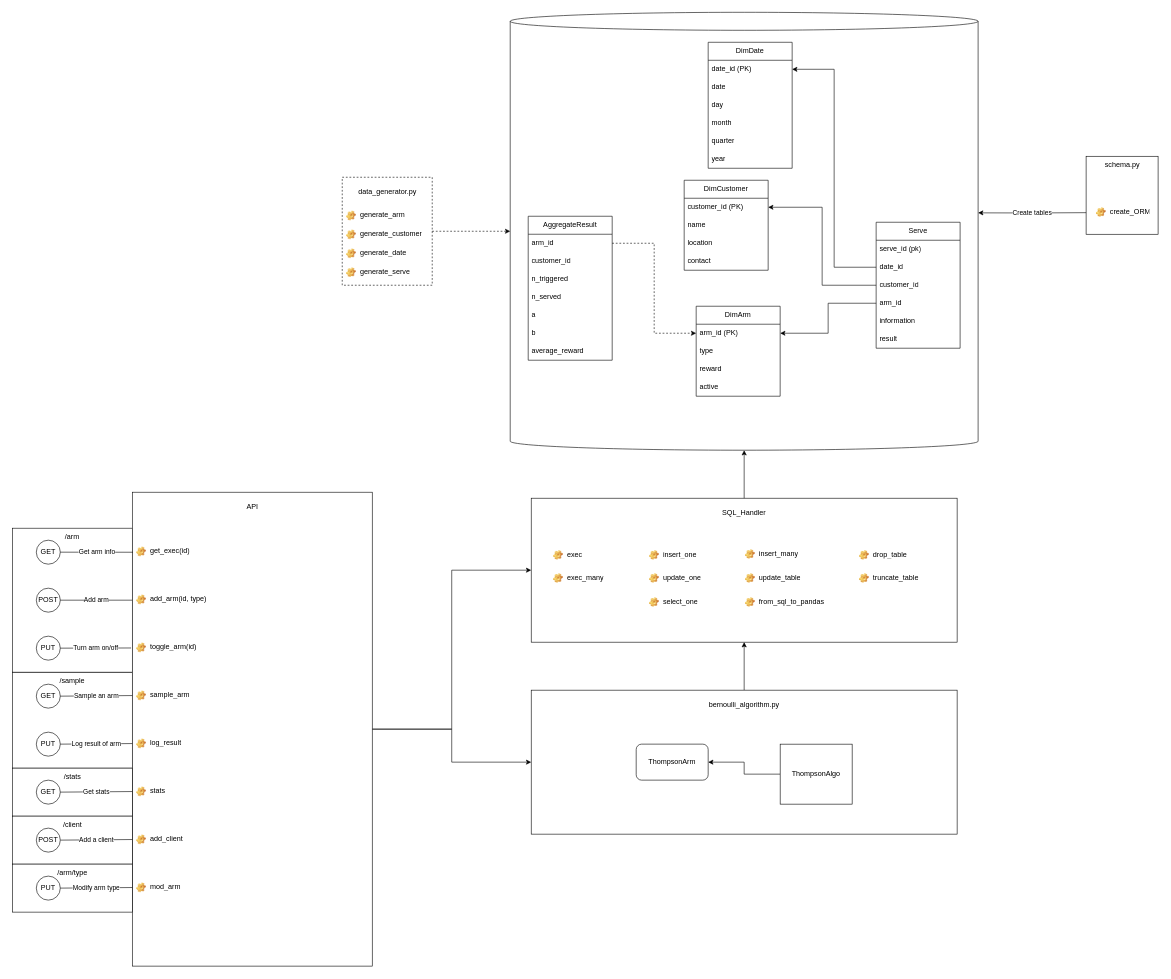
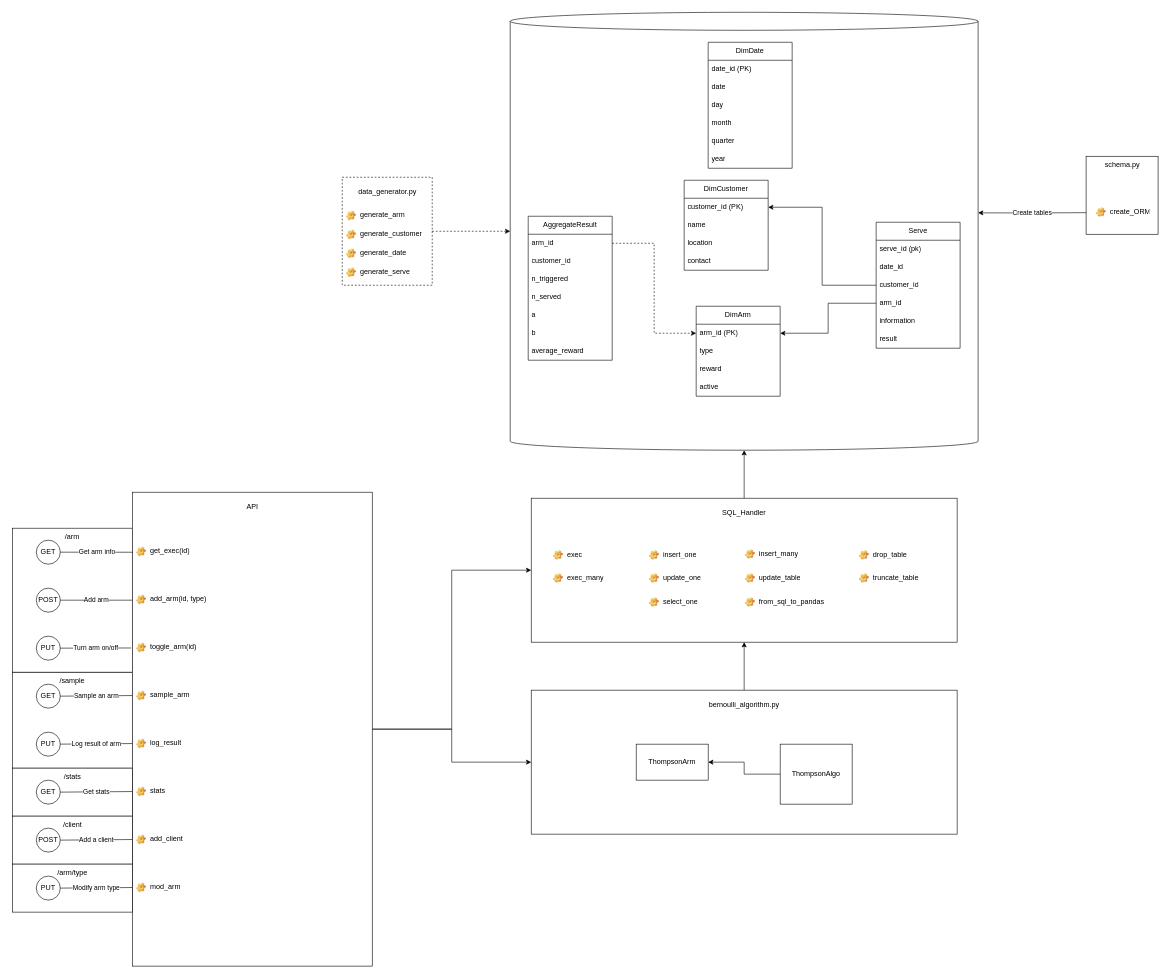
(834, 69) -> none
(672, 762) -> (672, 762)
